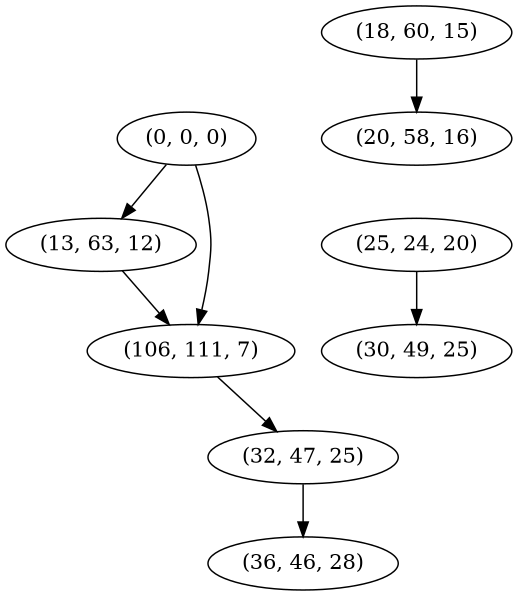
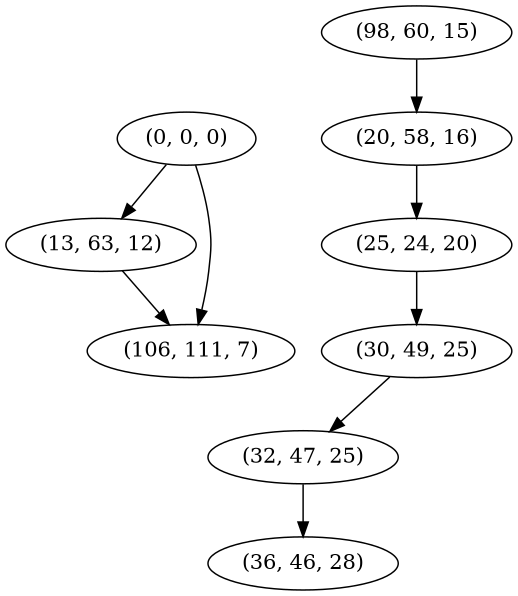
(417, 32) -> (417, 32)
none -> (417, 185)
(242, 399) -> (365, 399)
